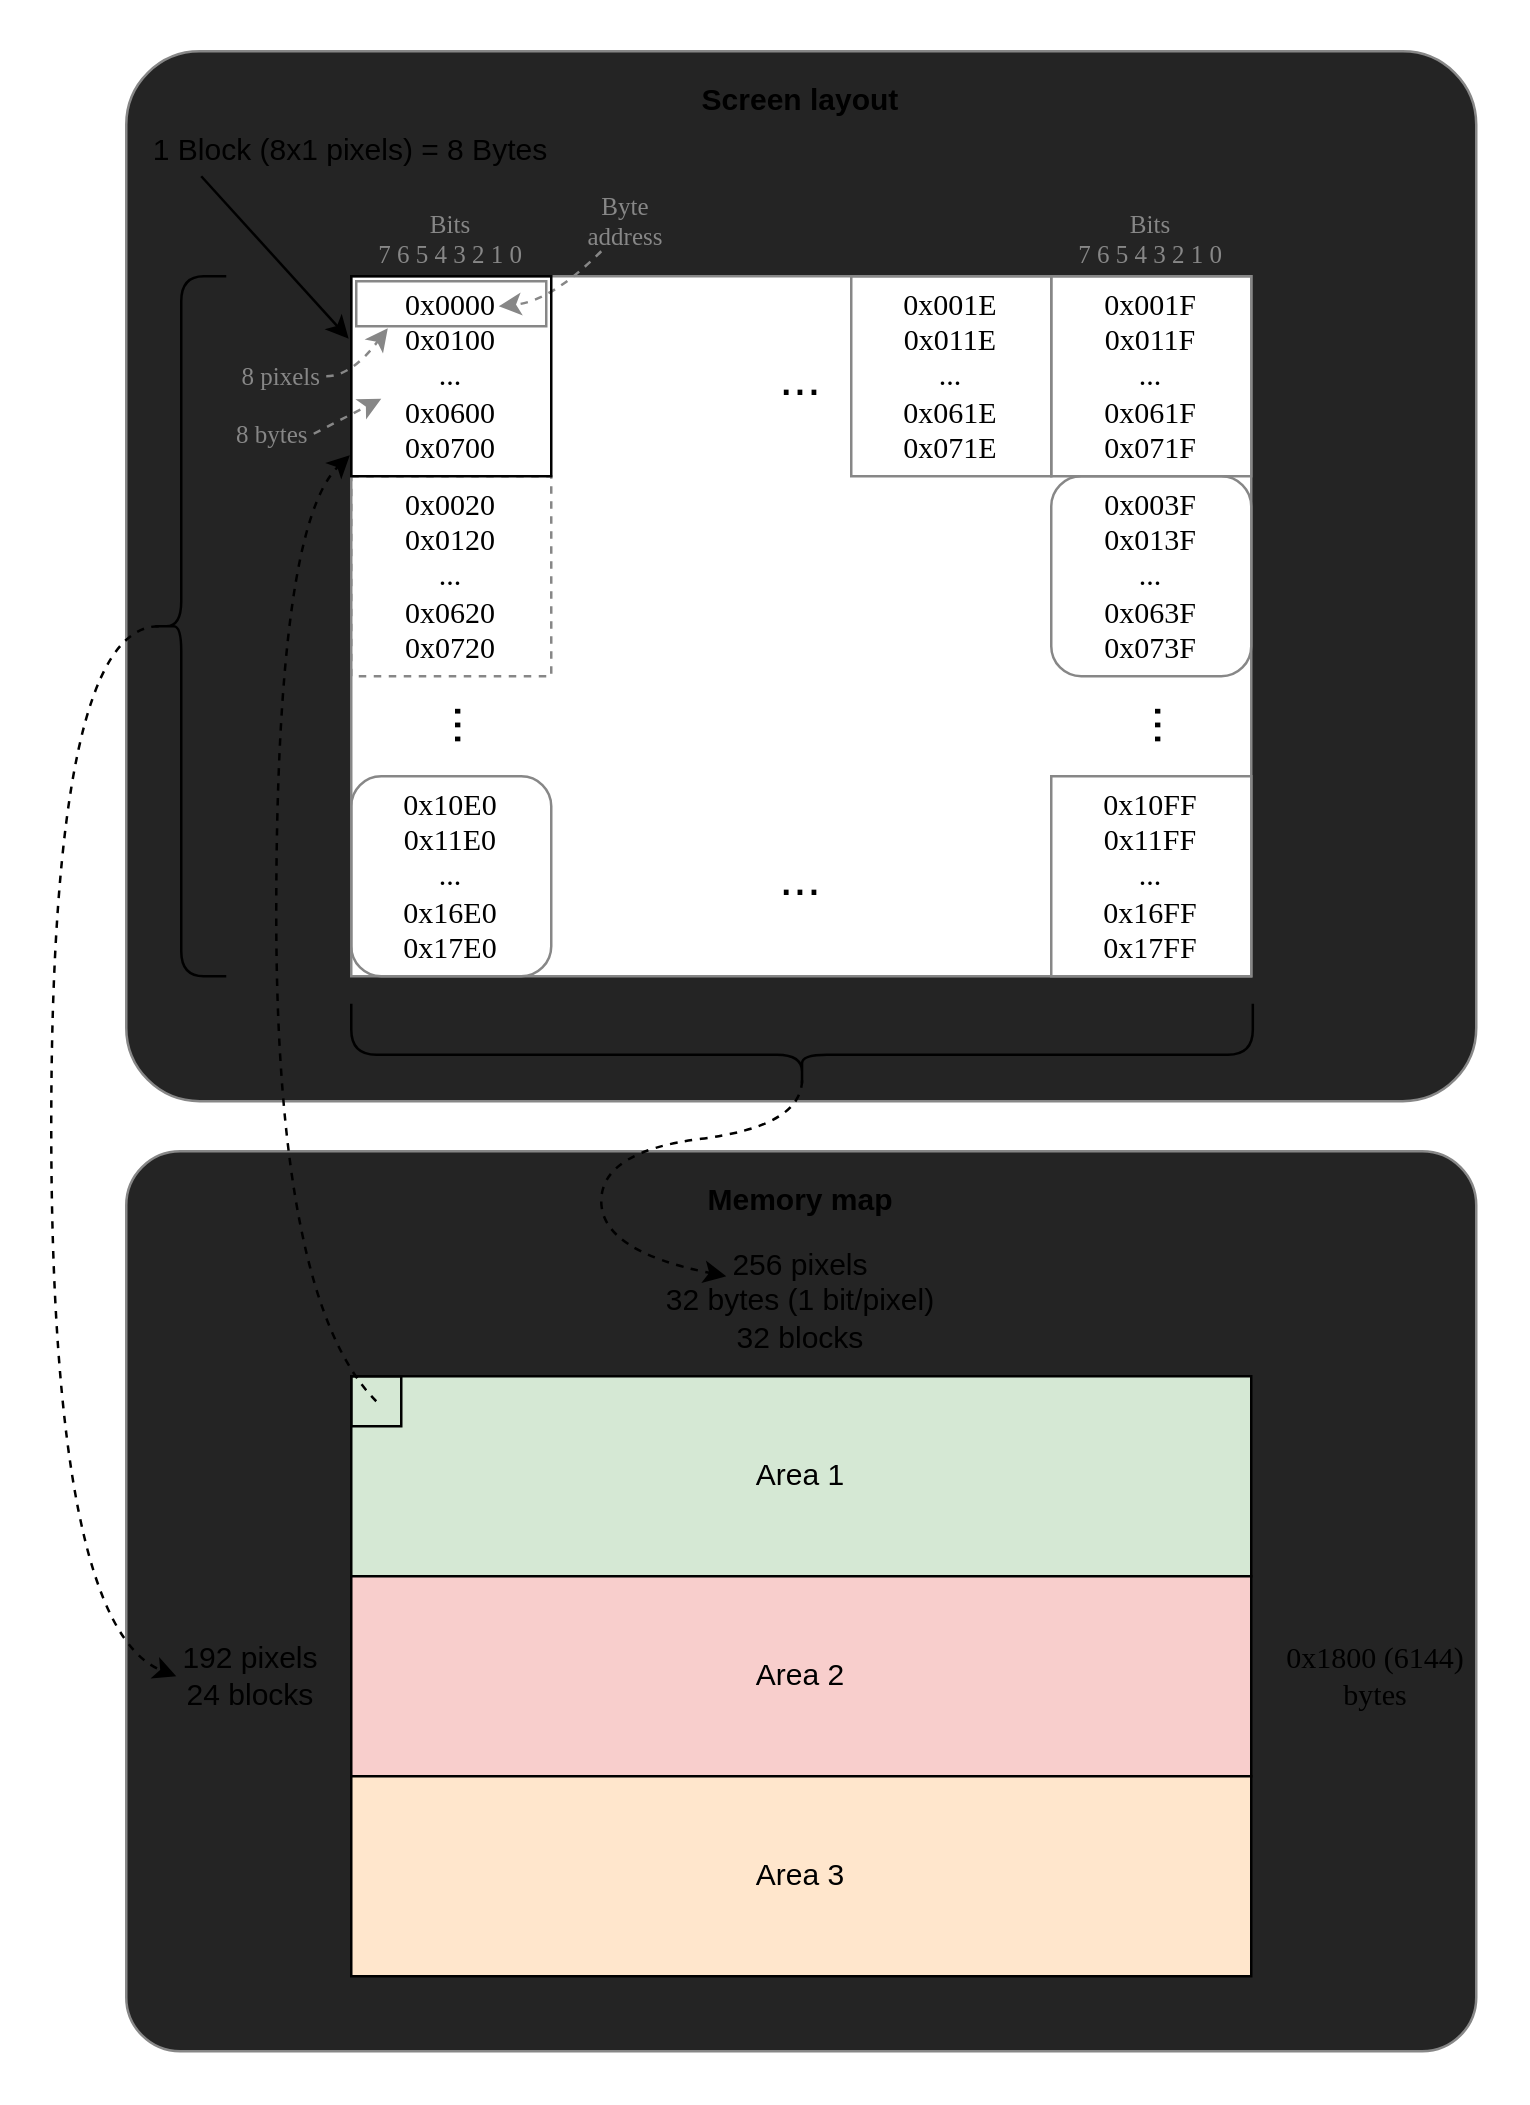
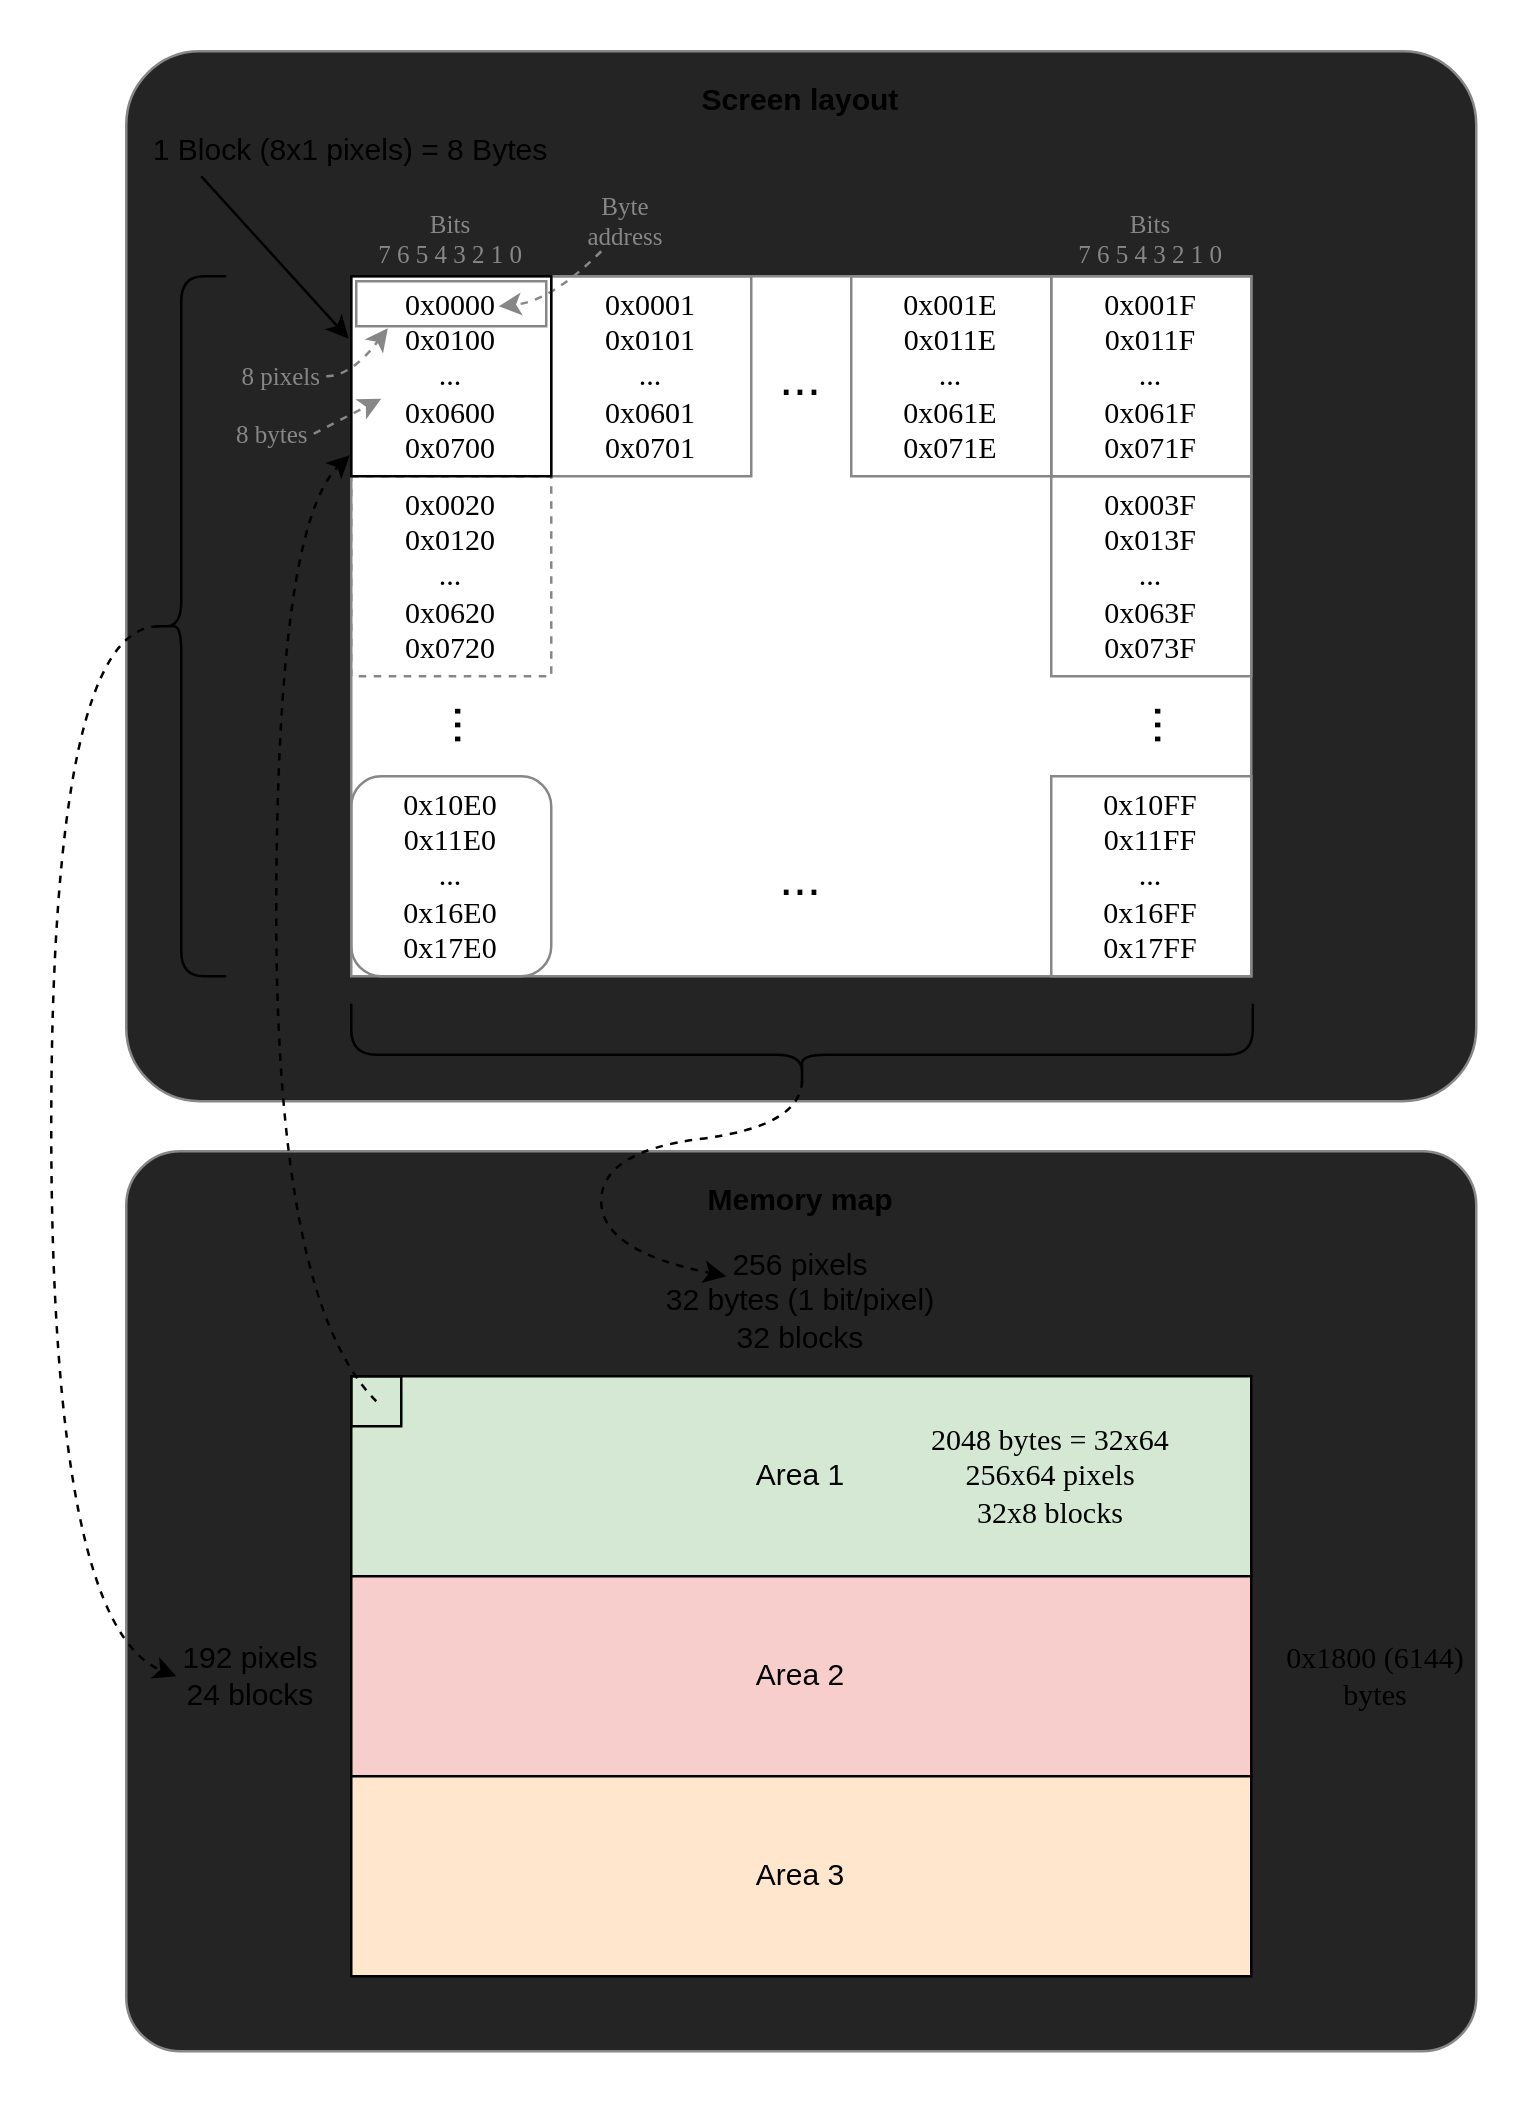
none -> (651, 376)
(1151, 576) -> (1151, 576)
none -> (1051, 1476)
